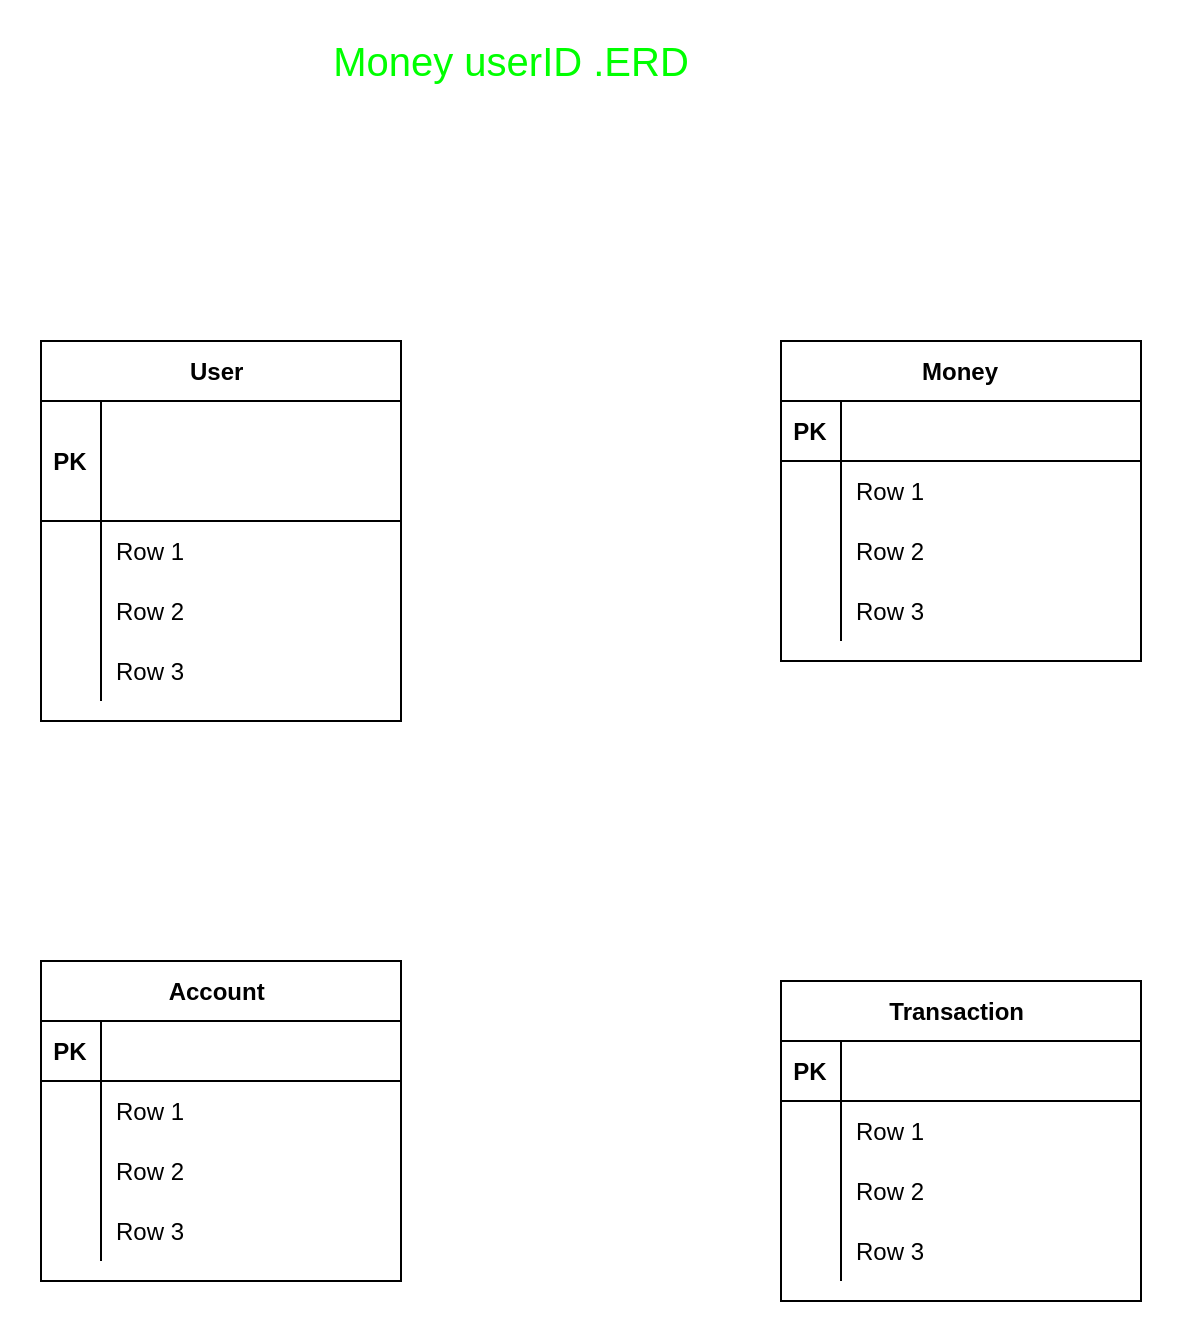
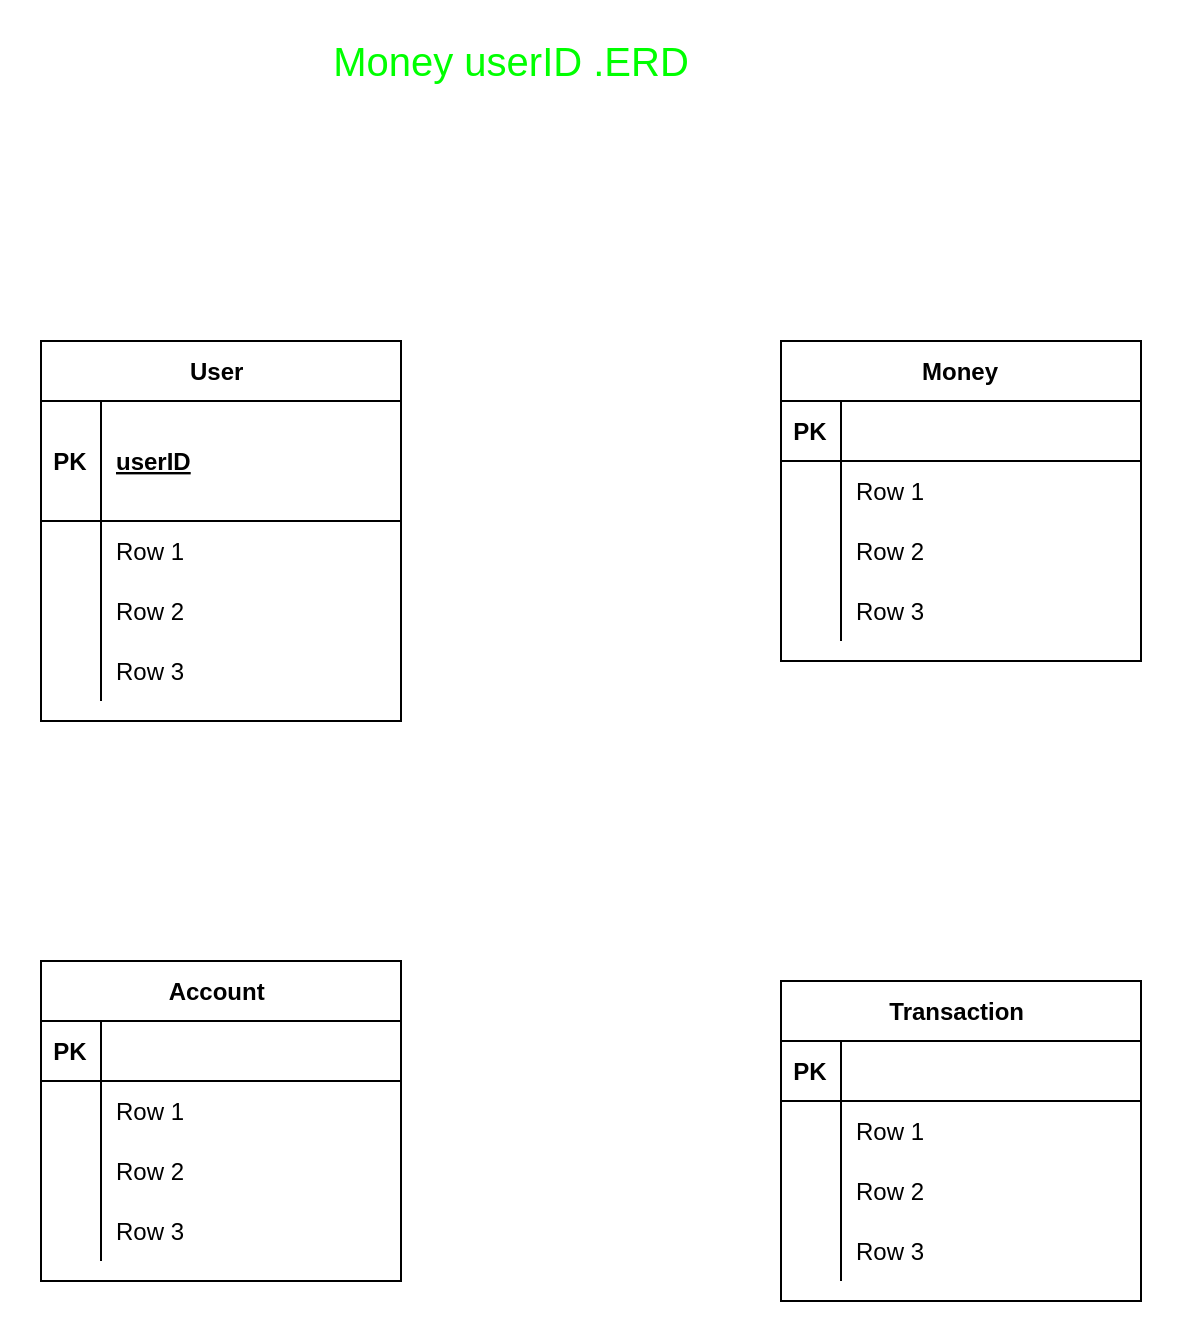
none -> (251, 461)
